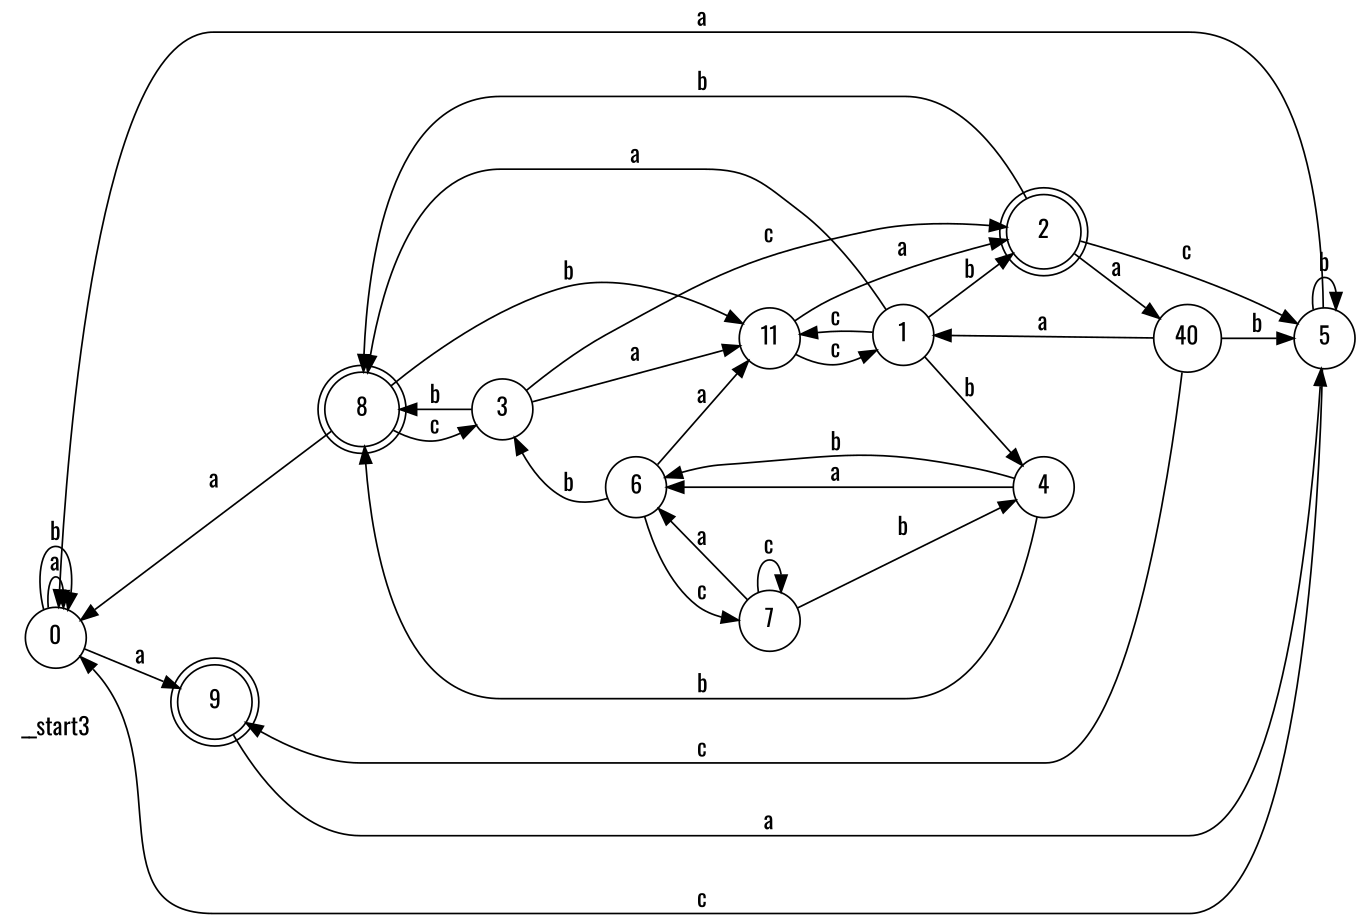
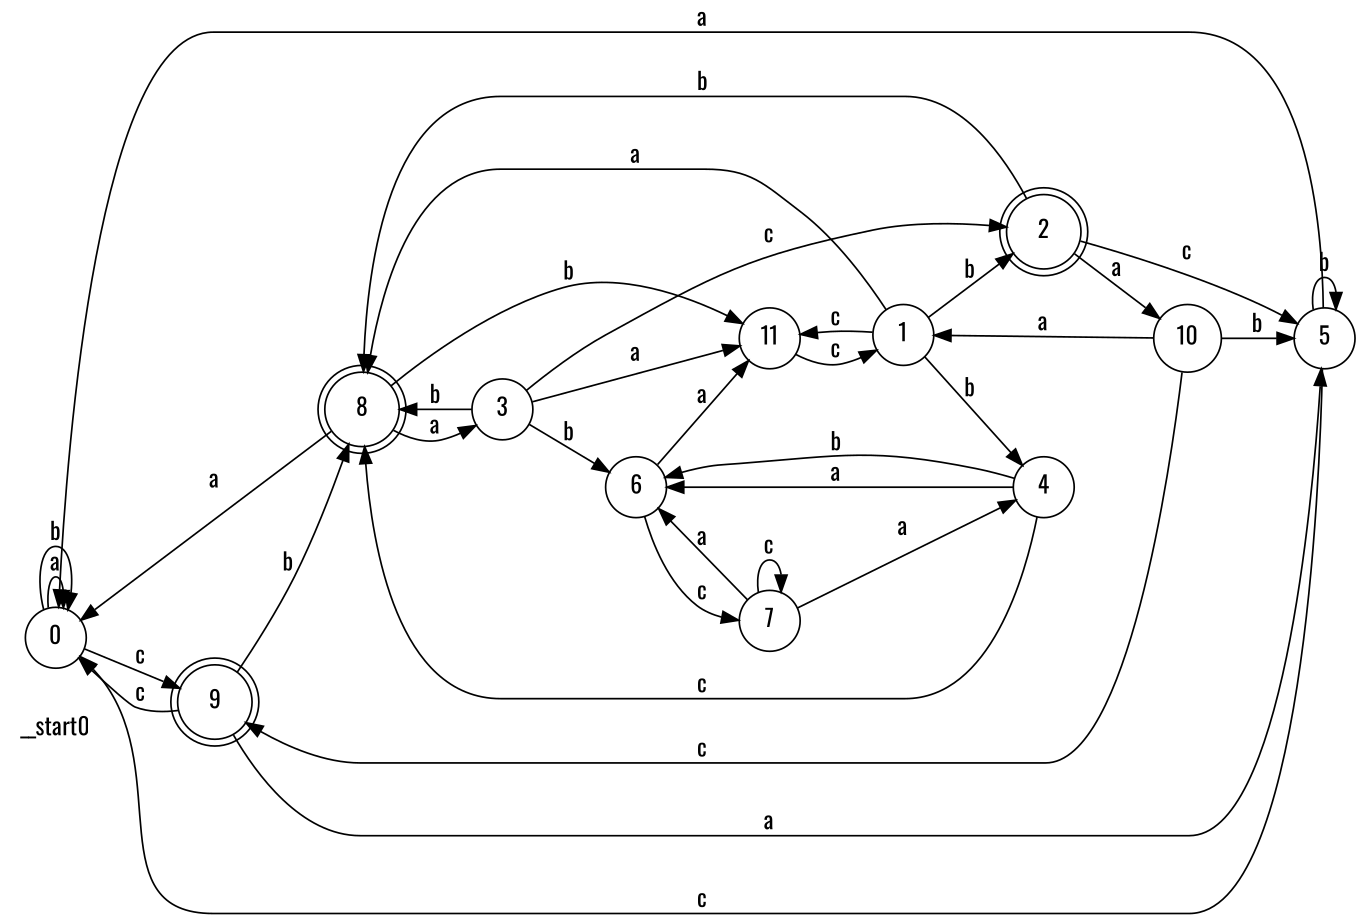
(889, 275) -> none
(1188, 338) -> (1188, 338)
(436, 427) -> (436, 427)
(556, 493) -> (562, 444)
(903, 529) -> (903, 529)
none -> (298, 570)
(141, 657) -> (141, 657)
(703, 686) -> (703, 686)
none -> (130, 704)
(56, 729) -> (56, 729)
